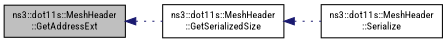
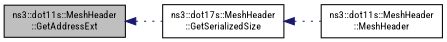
(223, 21) -> (223, 21)
(382, 21) -> (382, 21)
